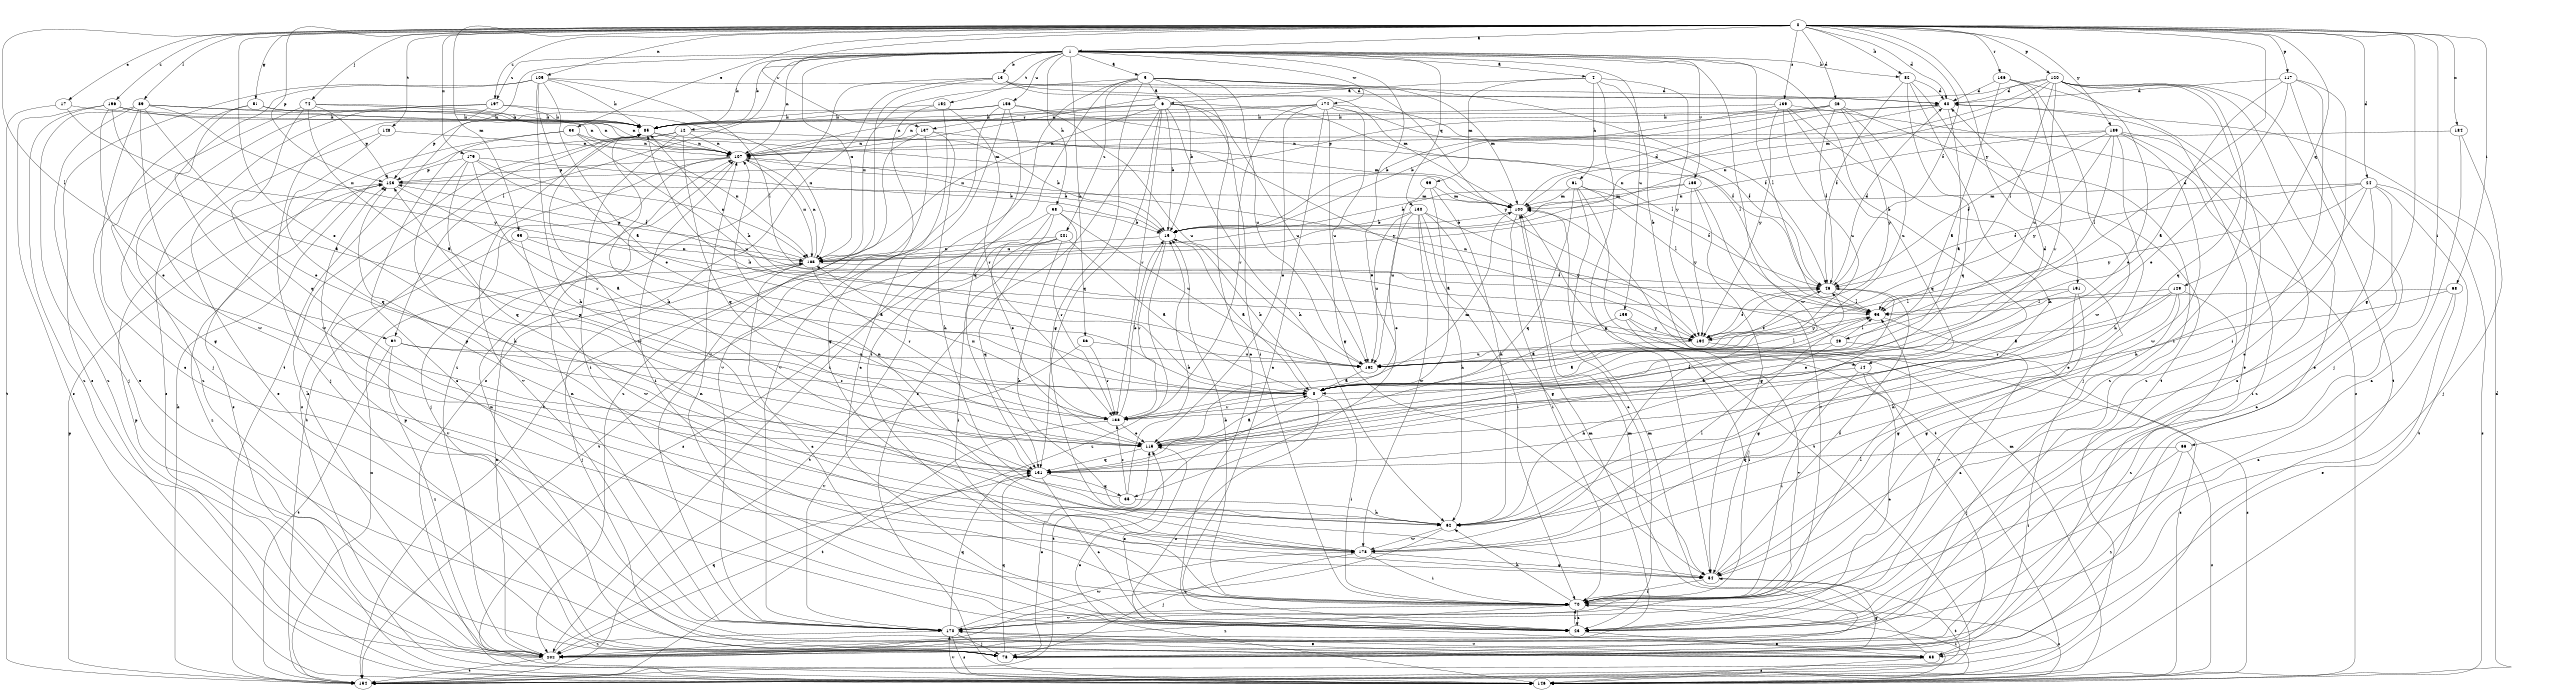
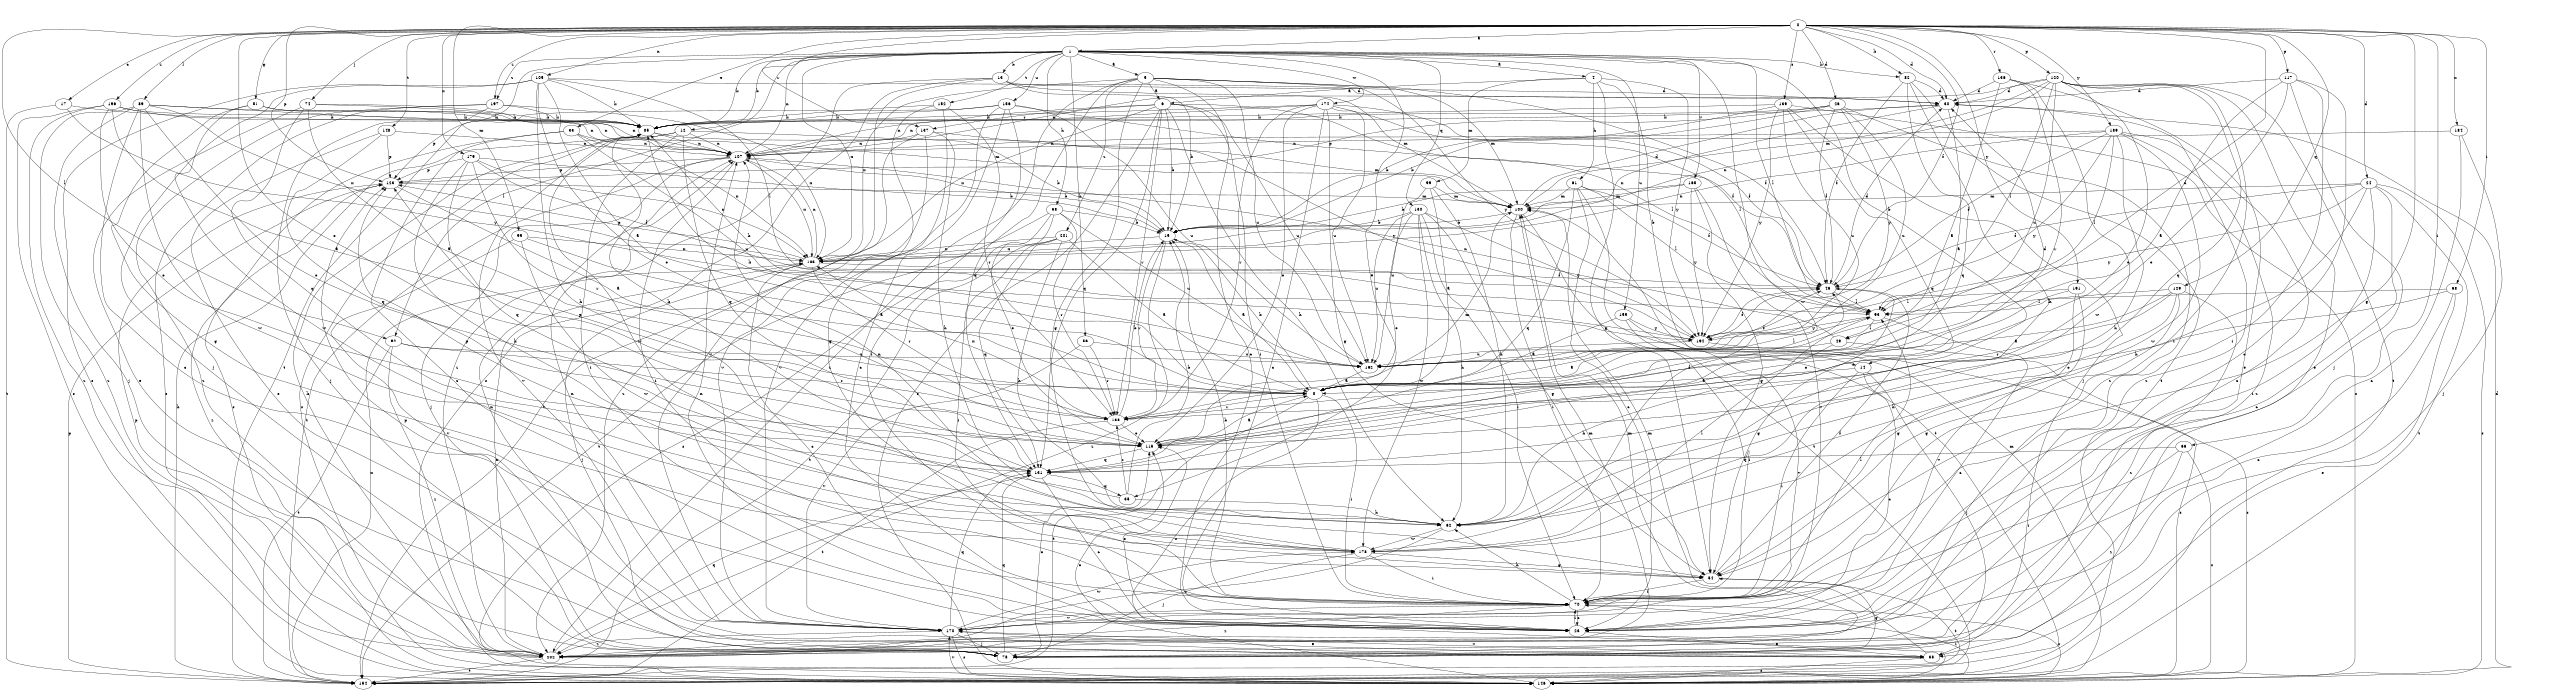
(356, 135) -> (388, 155)
(1857, 329) -> (1863, 331)
